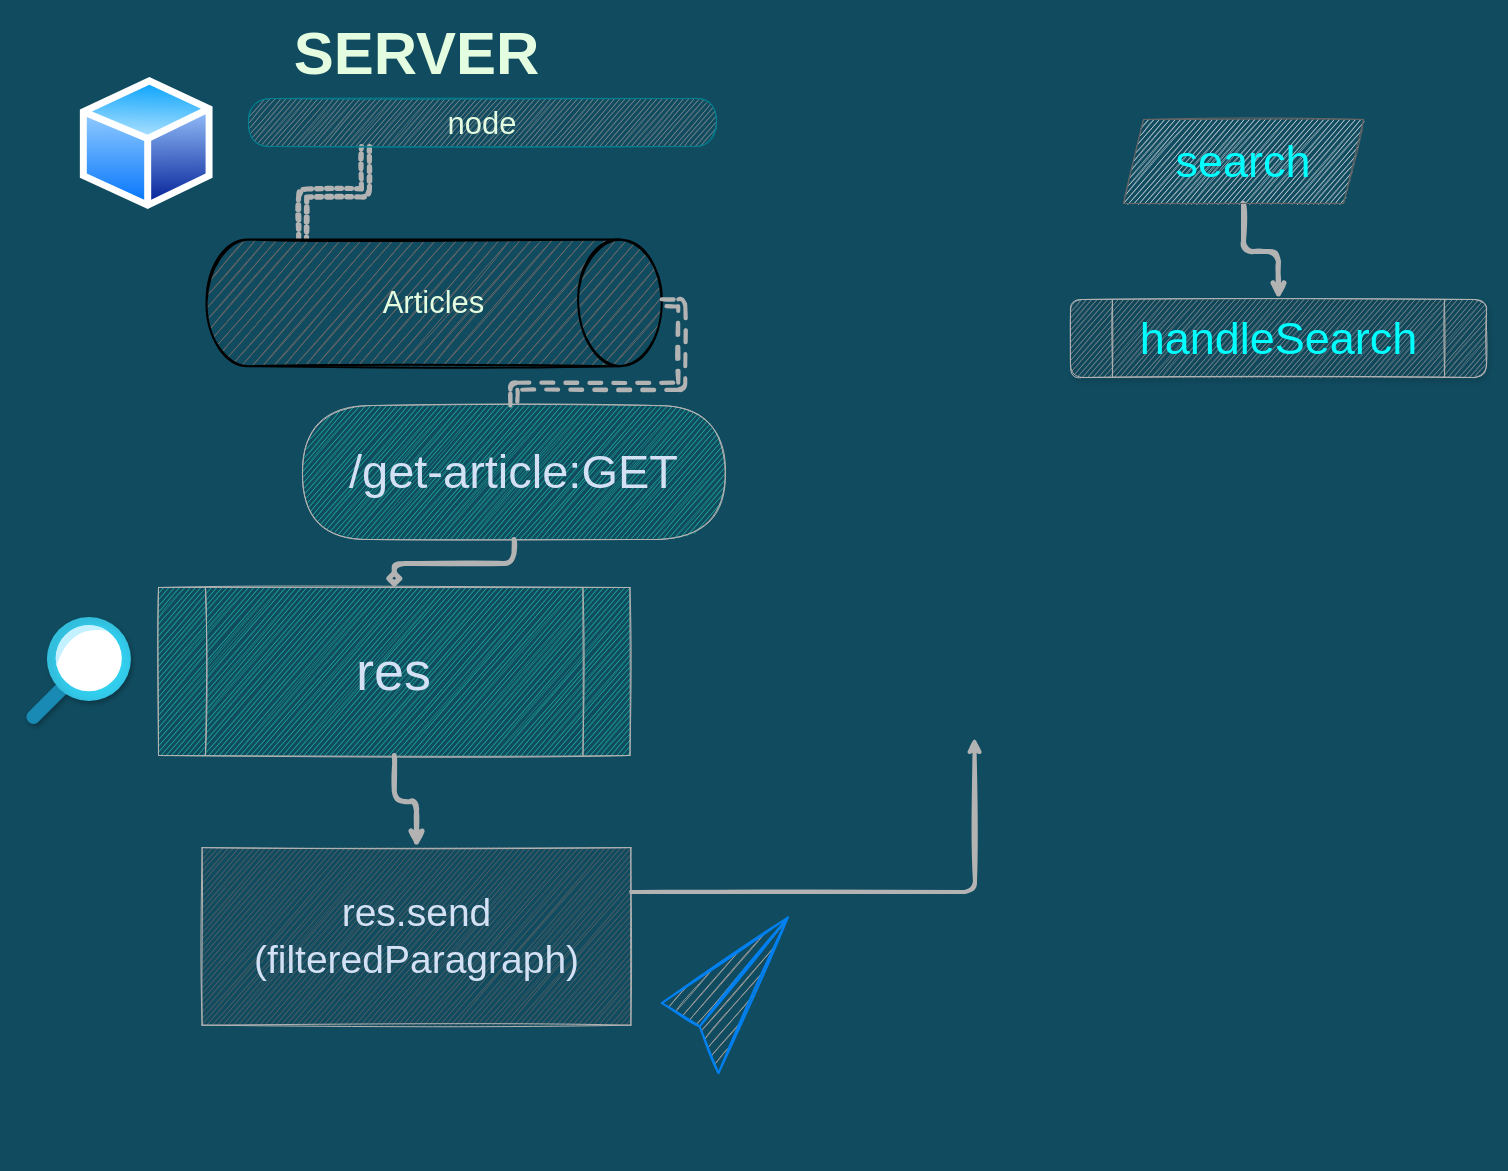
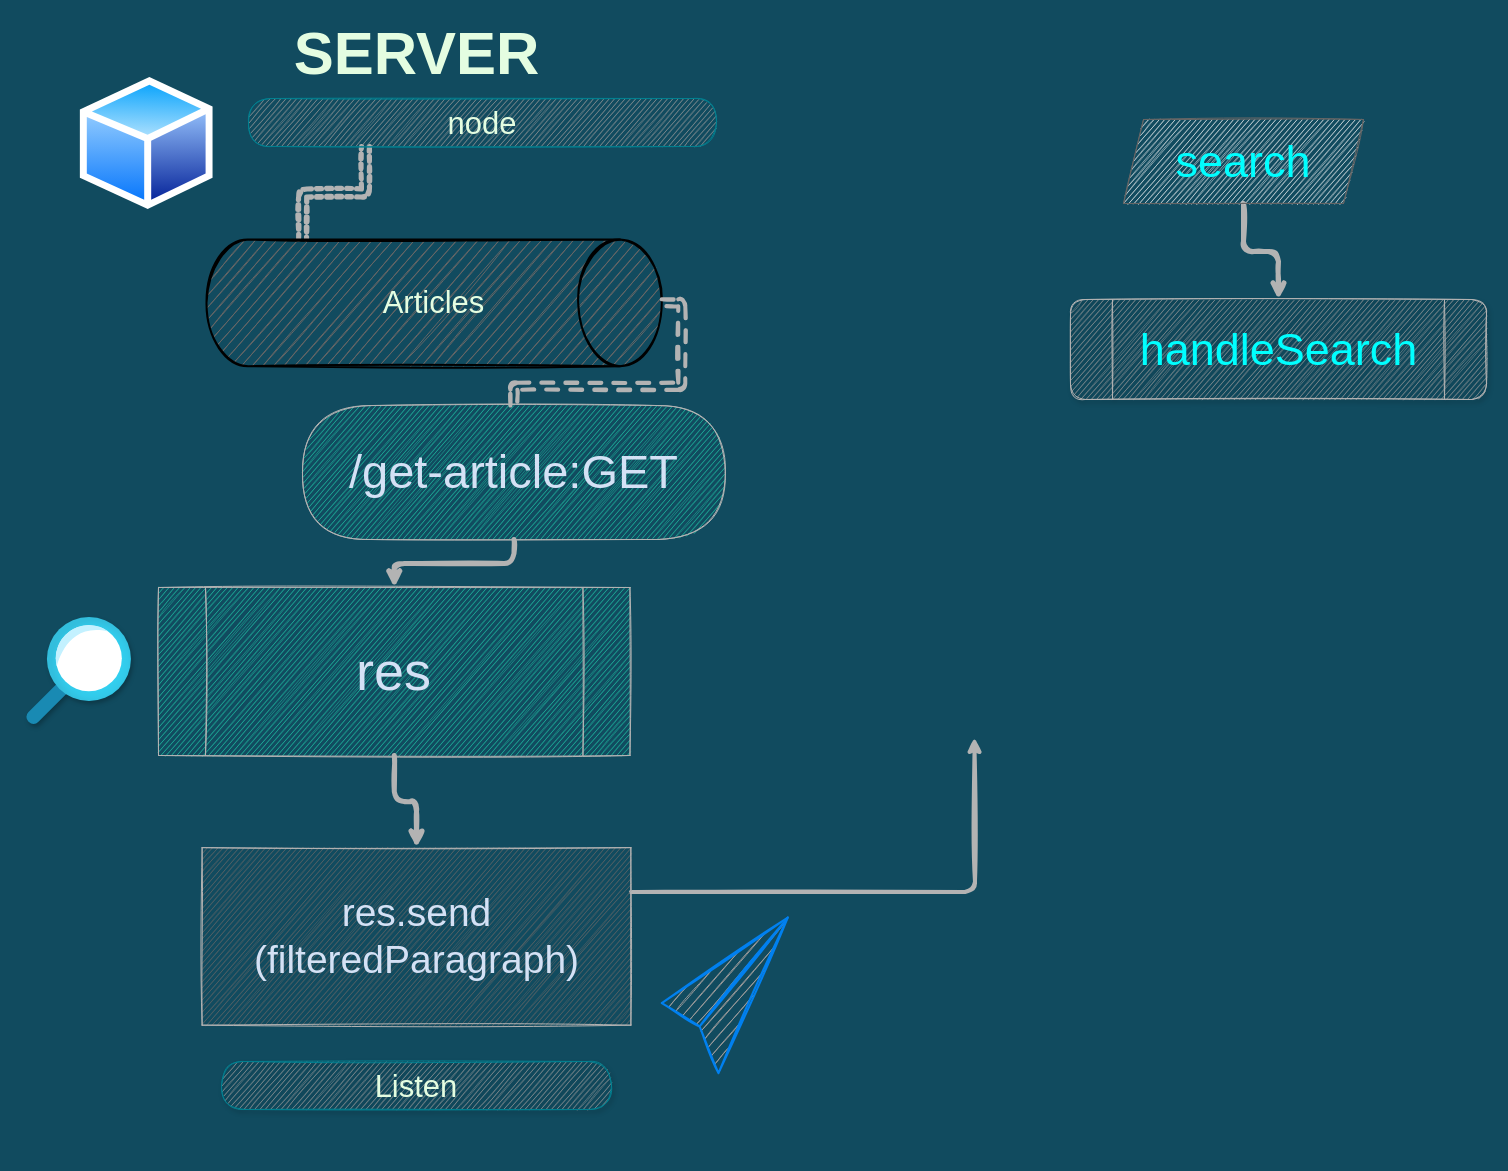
(1279, 339) -> (1279, 350)
(395, 567) -> (395, 567)
none -> (417, 1086)
